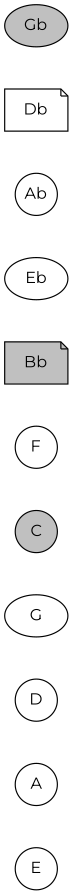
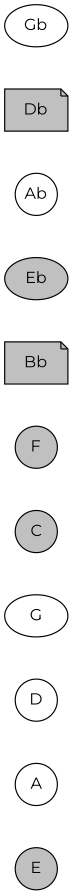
(36, 26) -> (36, 26)
(36, 110) -> (36, 110)
(36, 279) -> (36, 279)
(36, 447) -> (36, 447)
(36, 869) -> (36, 869)
